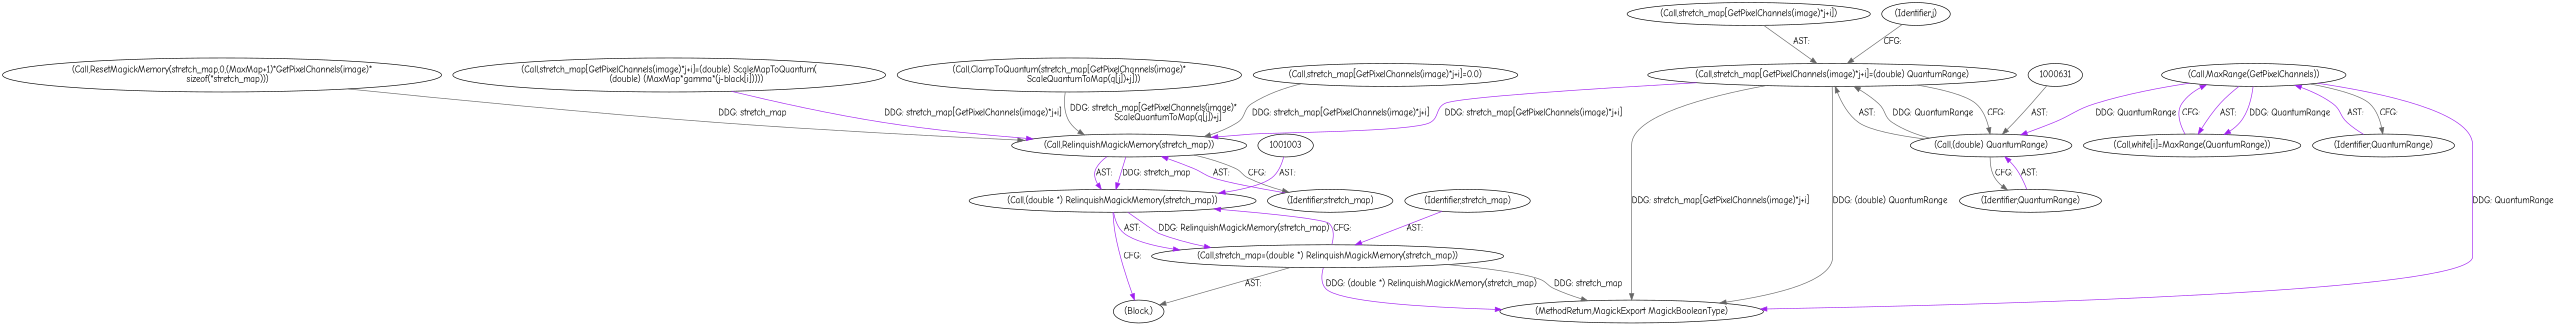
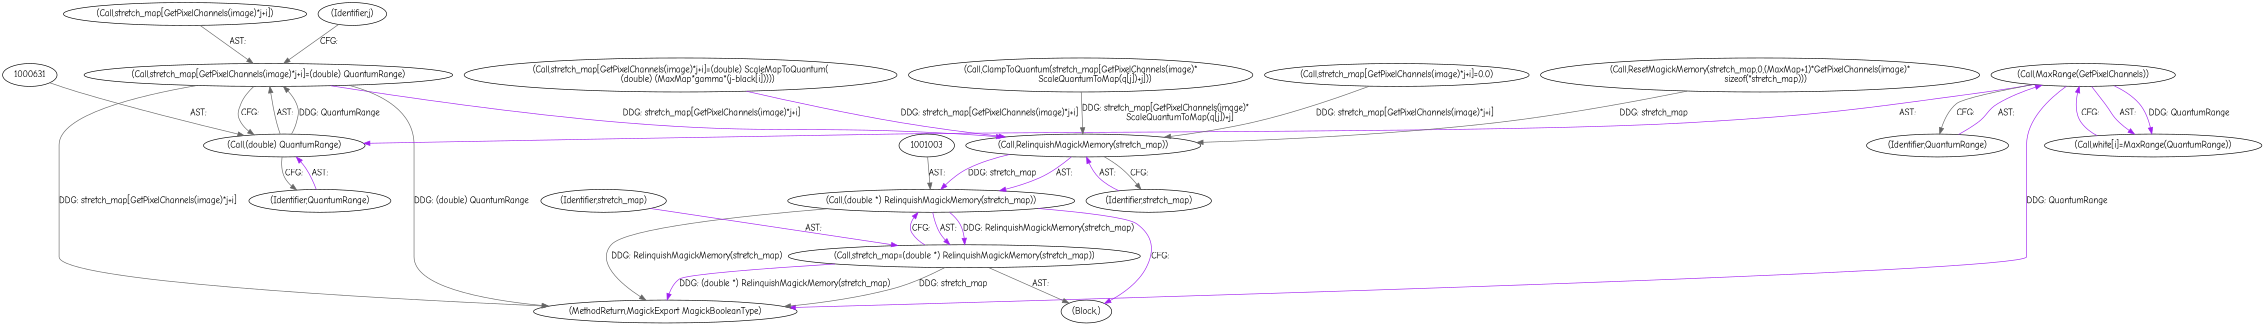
(2136, 113) -> (1909, 113)
(1268, 180) -> (929, 170)
none -> (684, 225)
